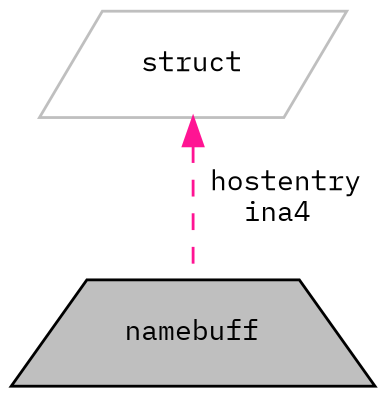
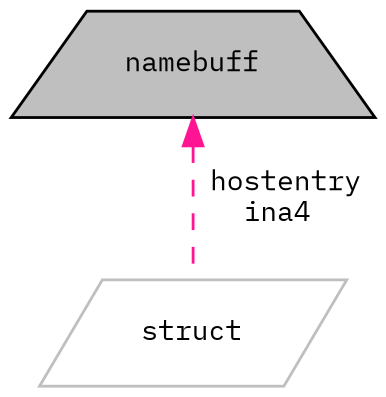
(193, 213) -> (193, 213)
